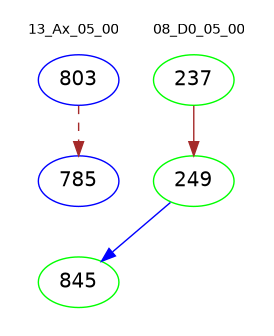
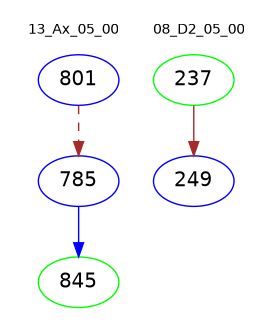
(199, 30) -> (199, 30)
(79, 80) -> (79, 80)
(194, 181) -> (194, 181)
(141, 227) -> (79, 225)
